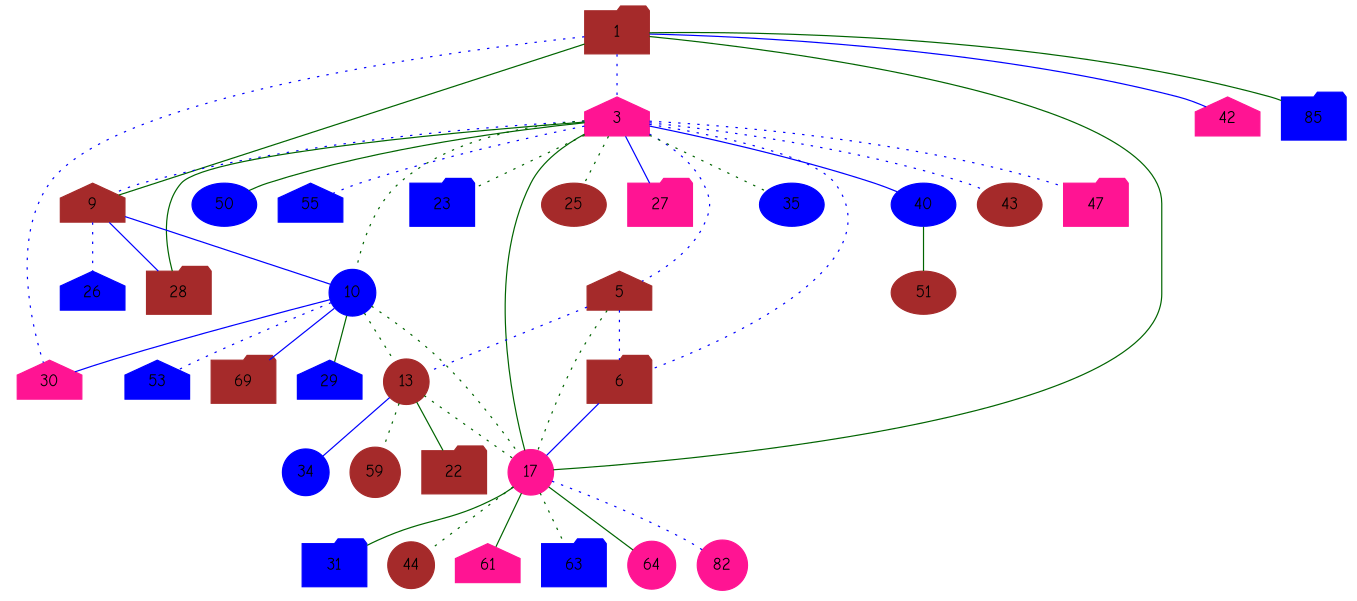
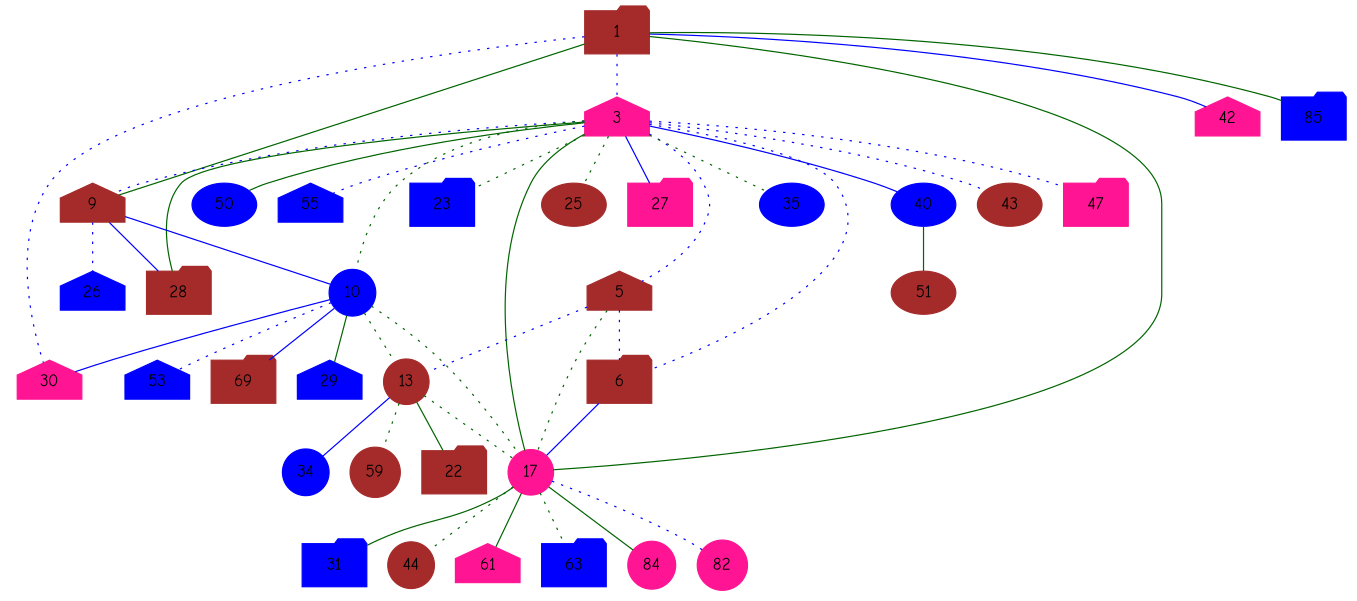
(652, 565) -> (652, 565)
